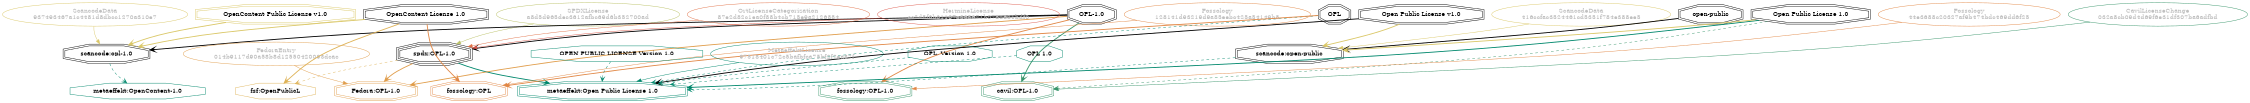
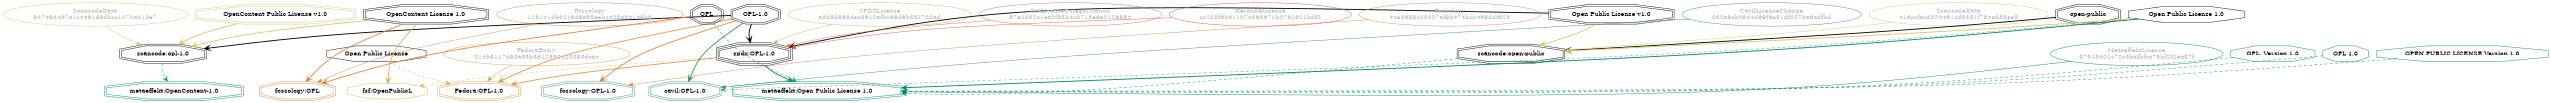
(1811, 14) -> (2186, 14)
(1009, 44) -> (1170, 8)
none -> (376, 54)
(138, 91) -> (174, 91)
